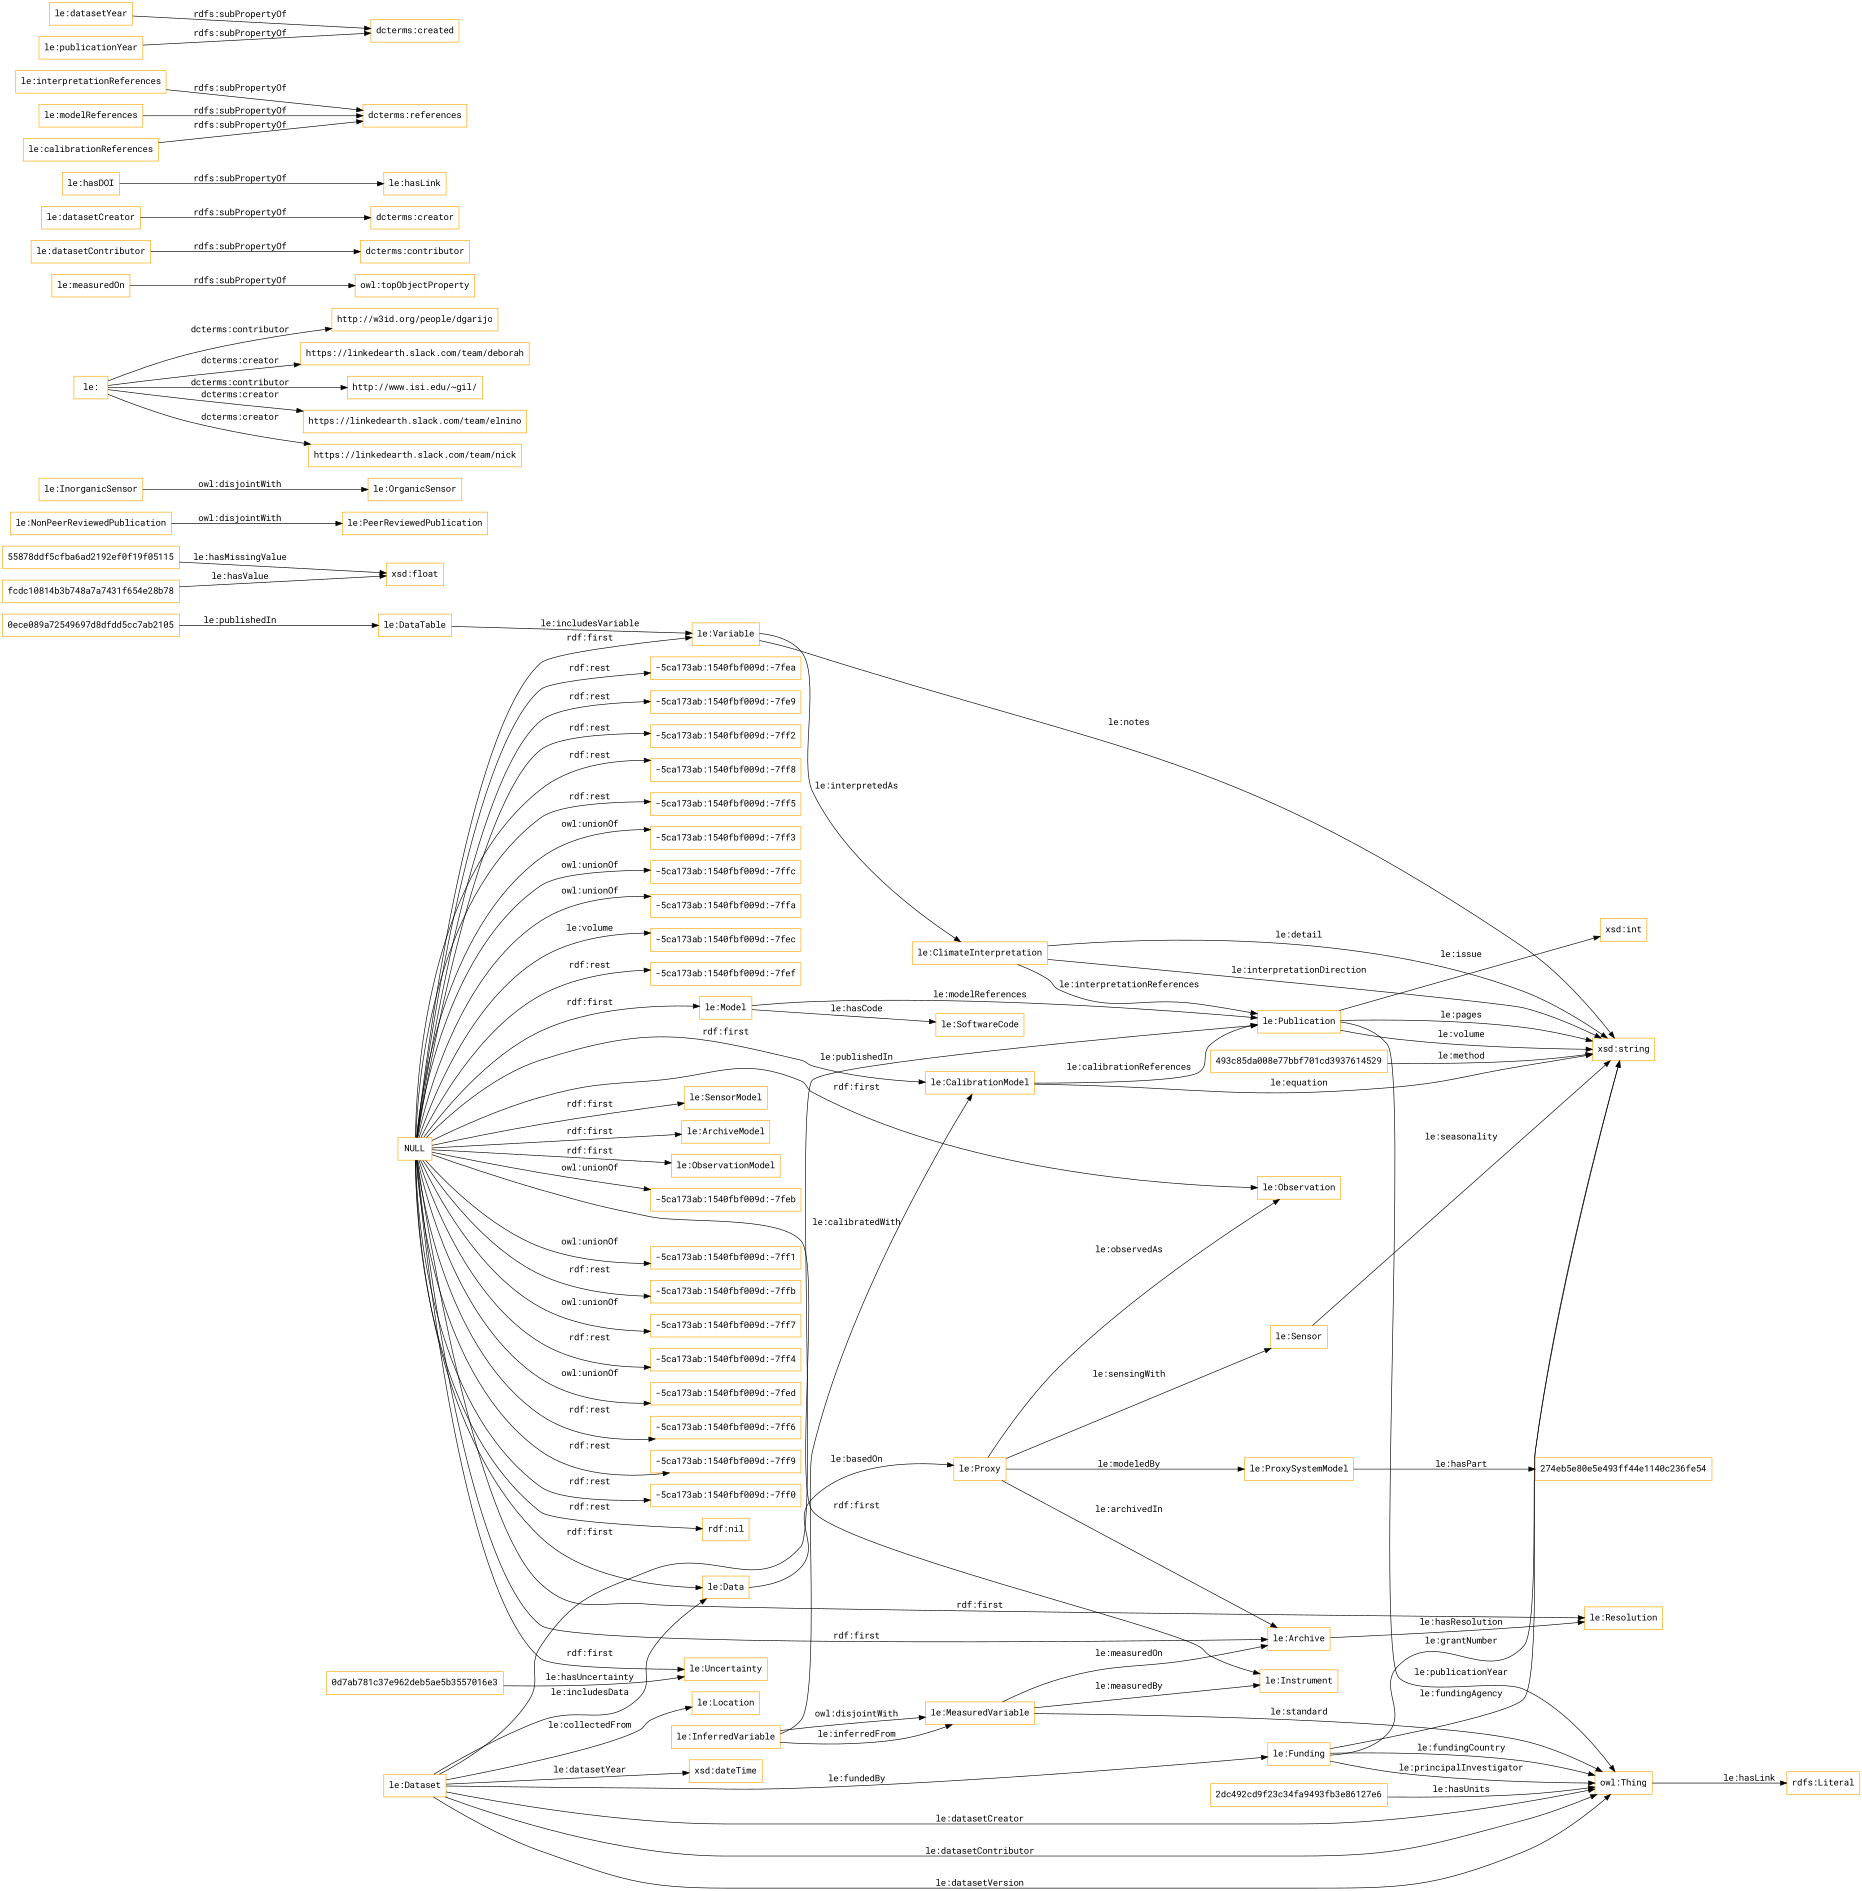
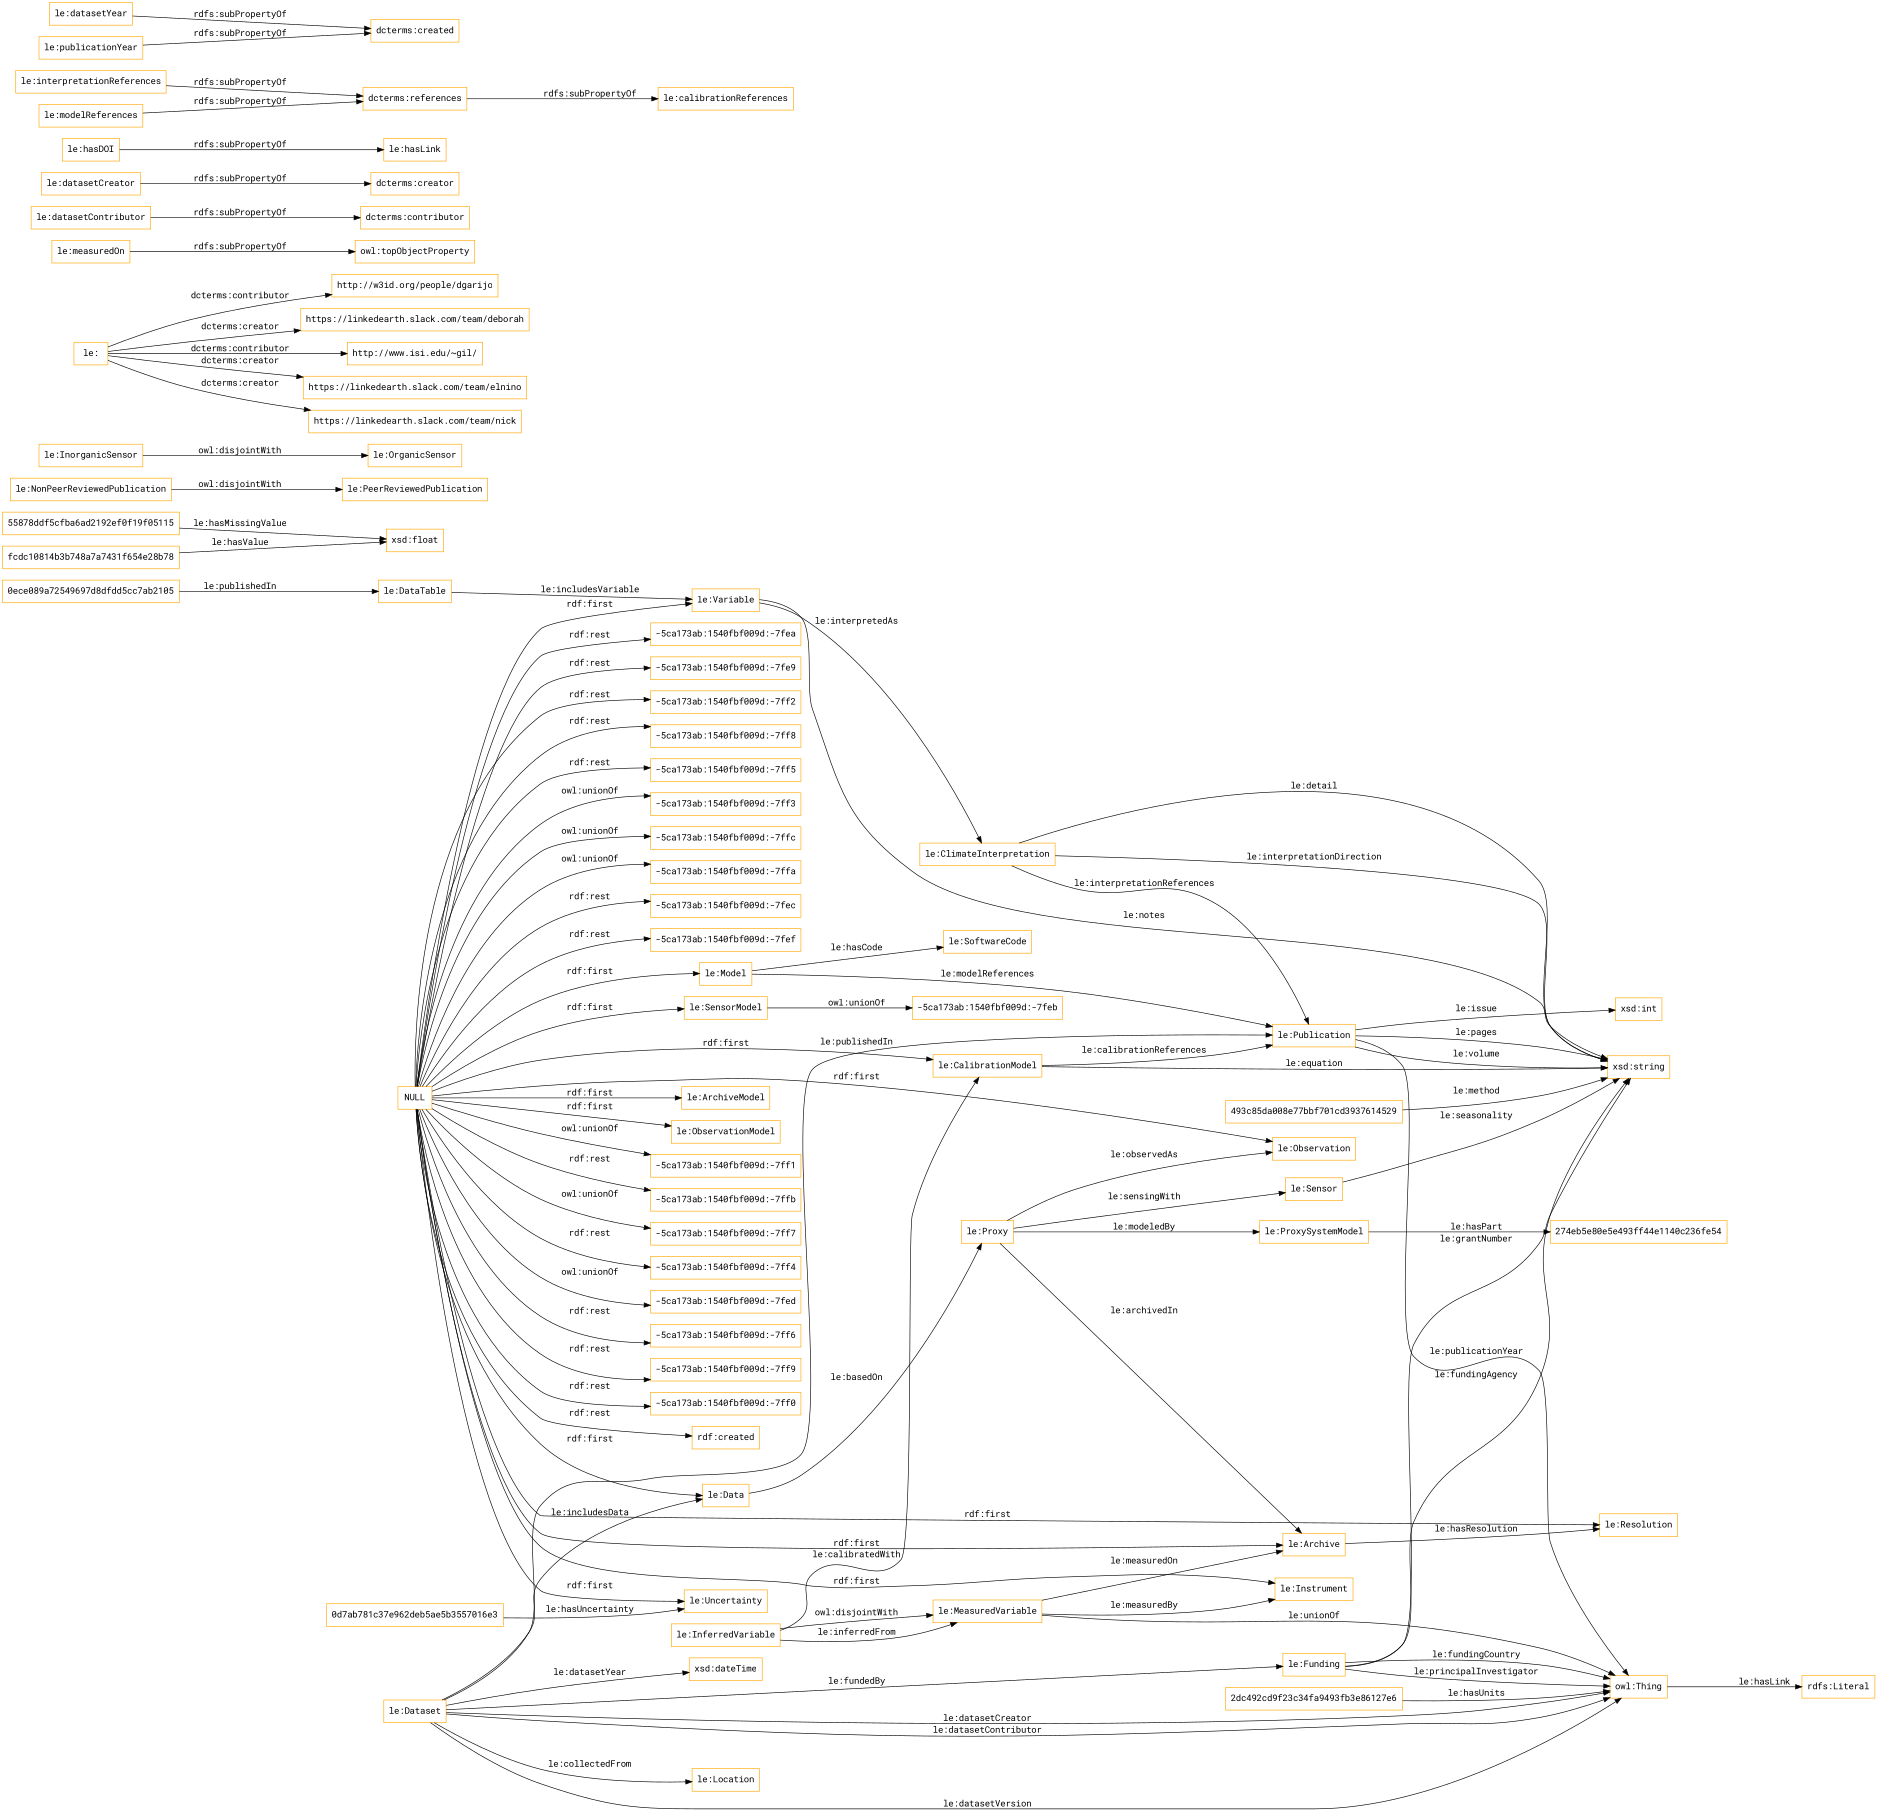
(258, 132) -> (559, 99)
(590, 928) -> (590, 897)
(538, 1172) -> (837, 1008)
(726, 1529) -> (726, 1438)
(1299, 1712) -> (1314, 1616)
